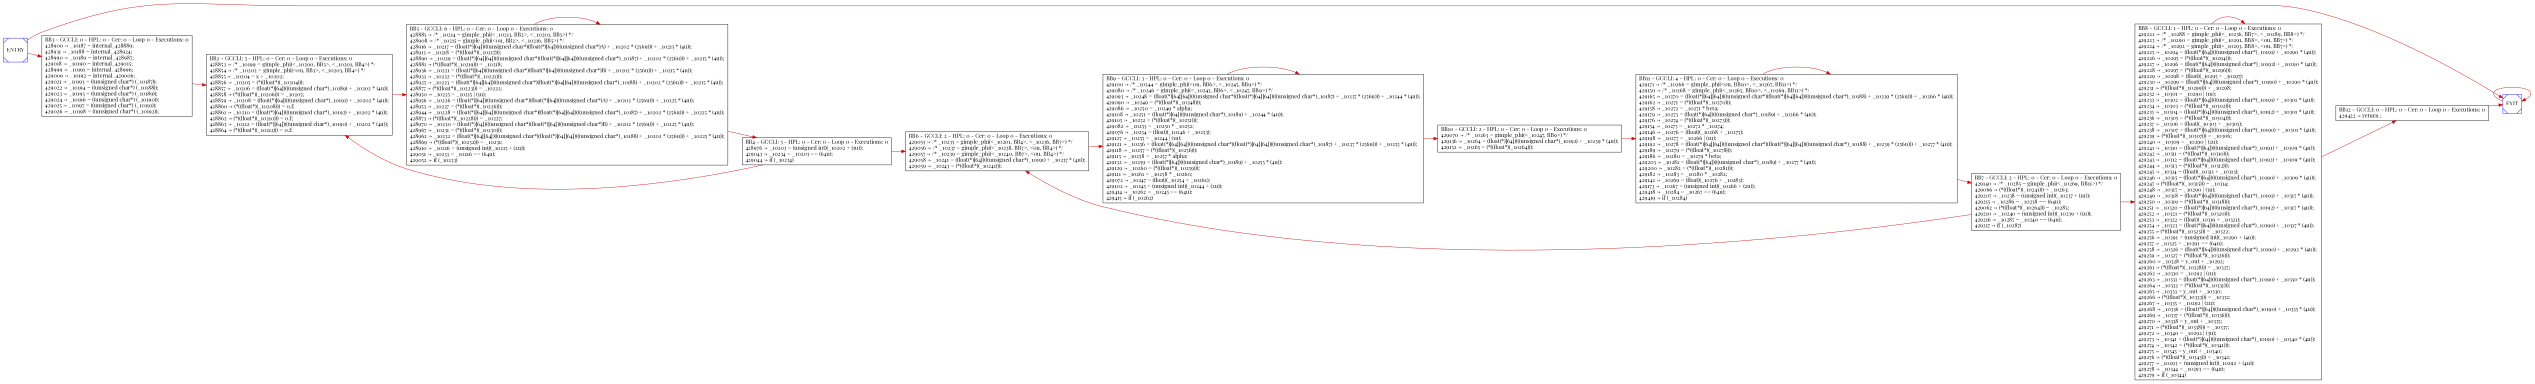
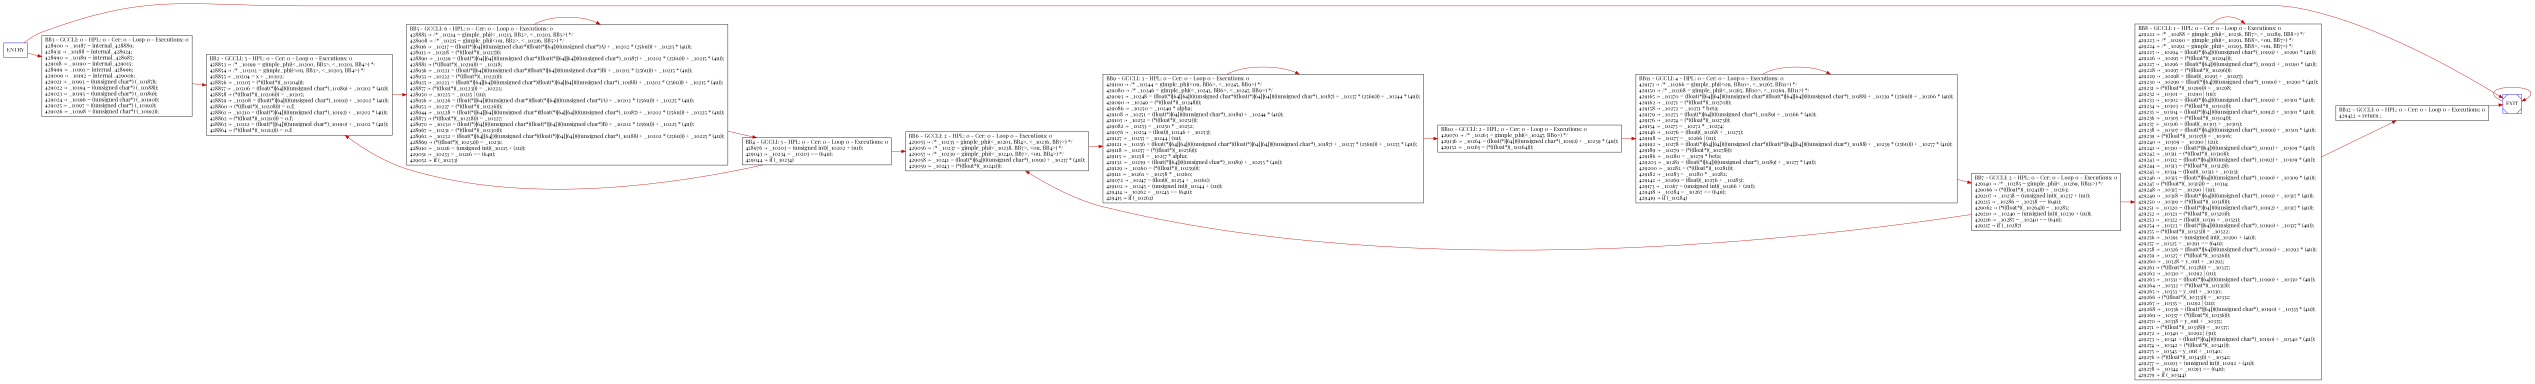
(16, 50) -> (16, 50)
